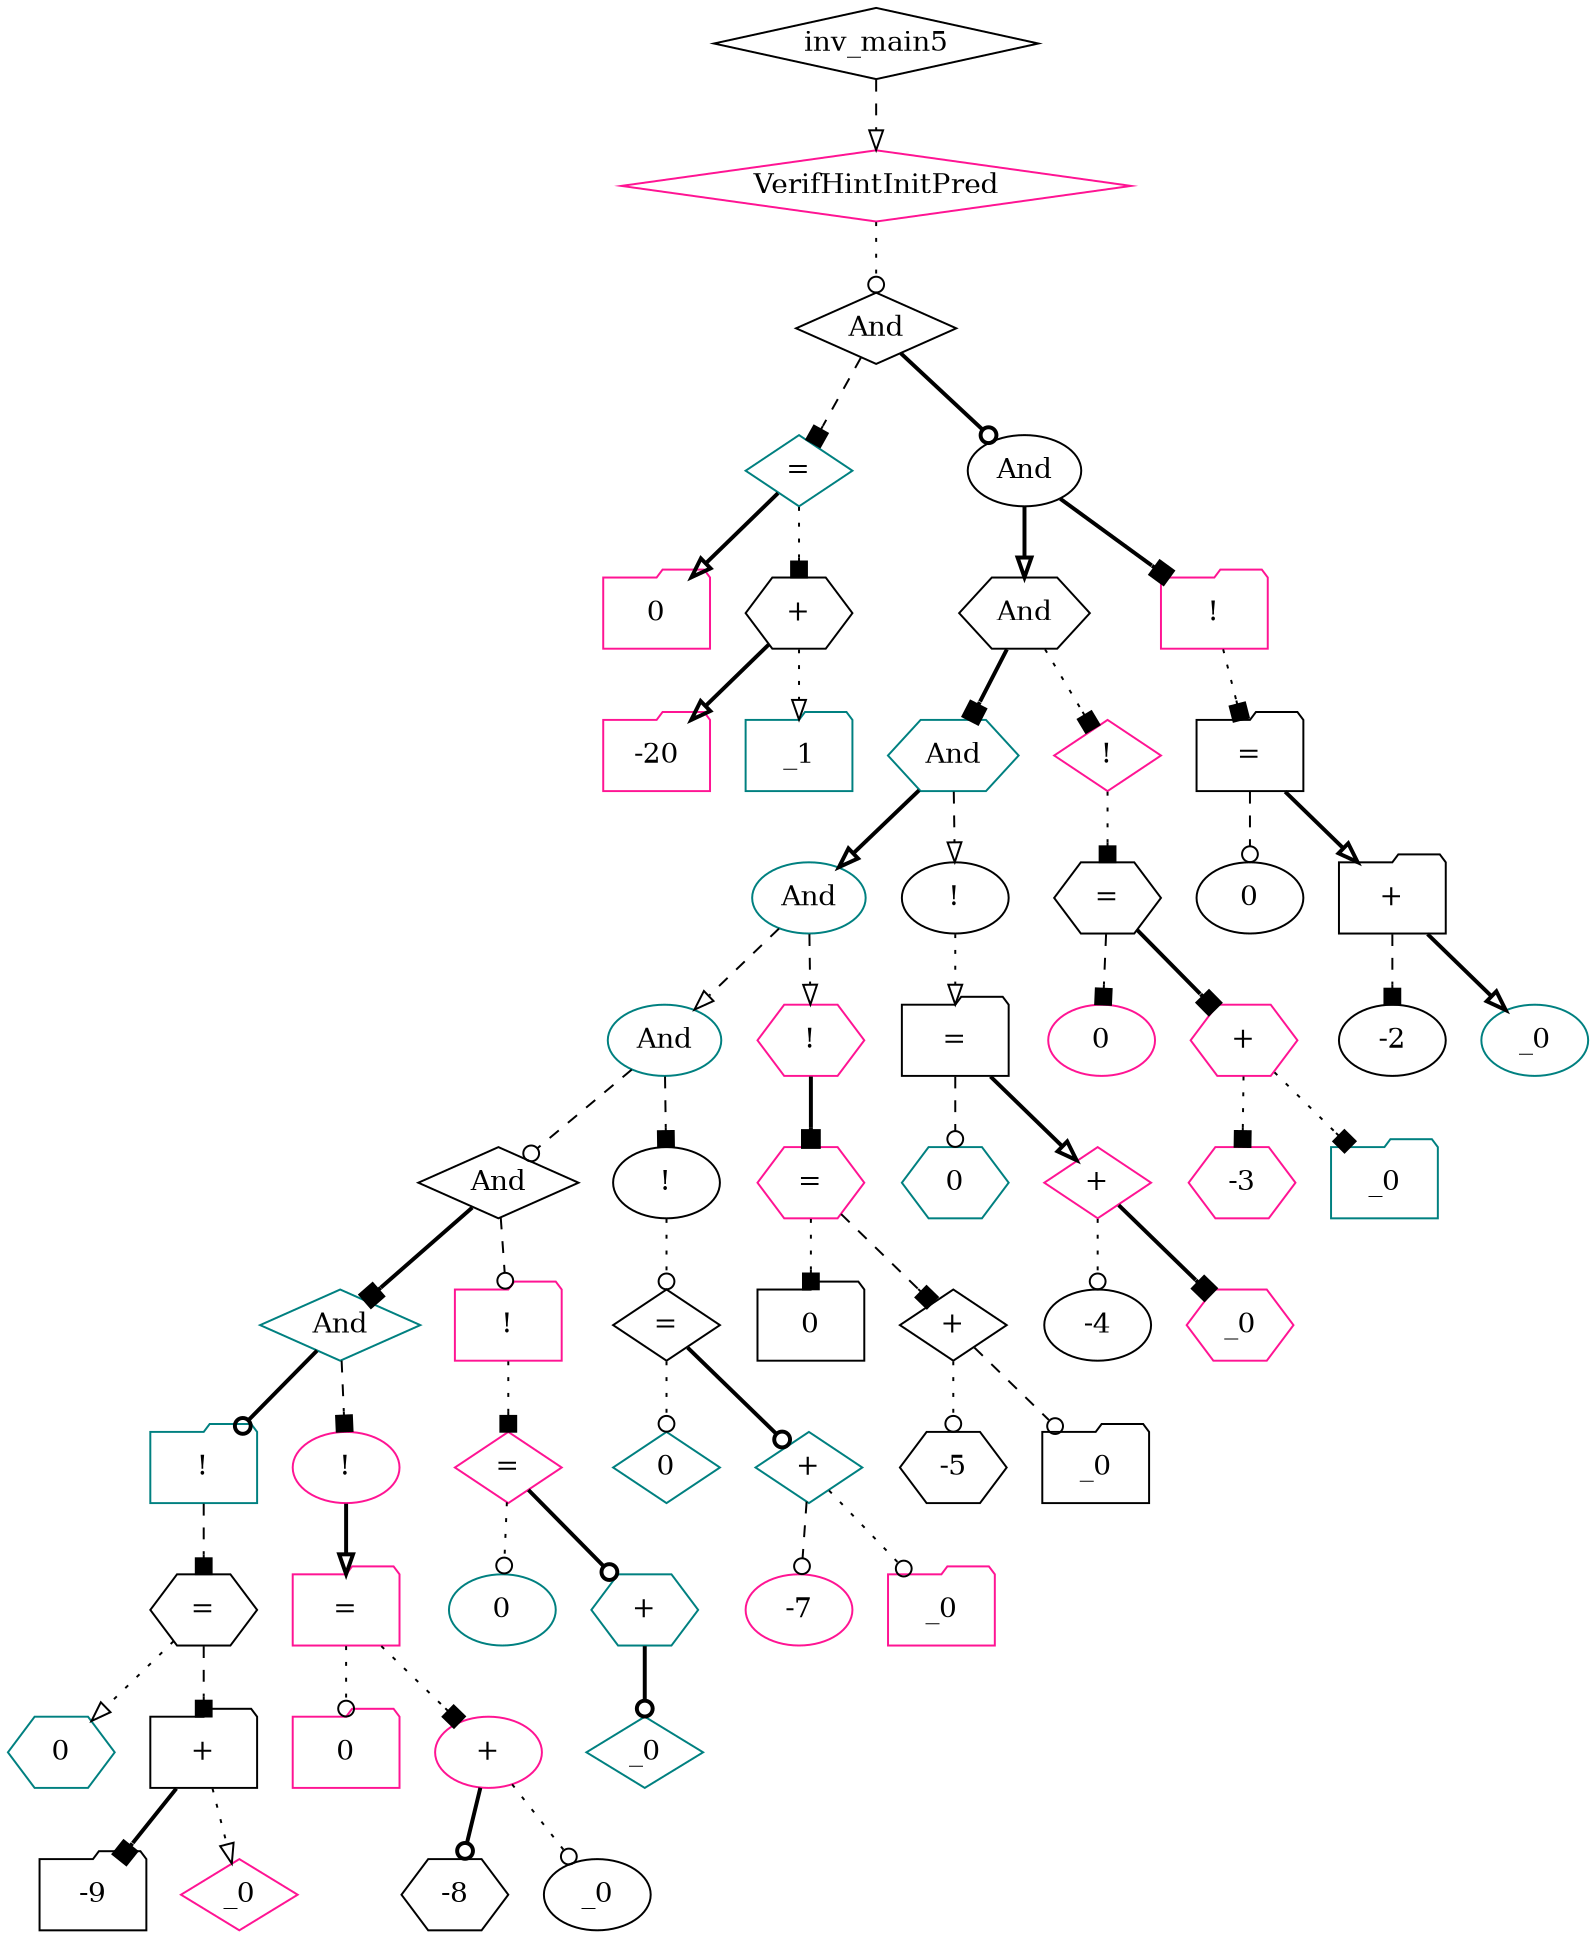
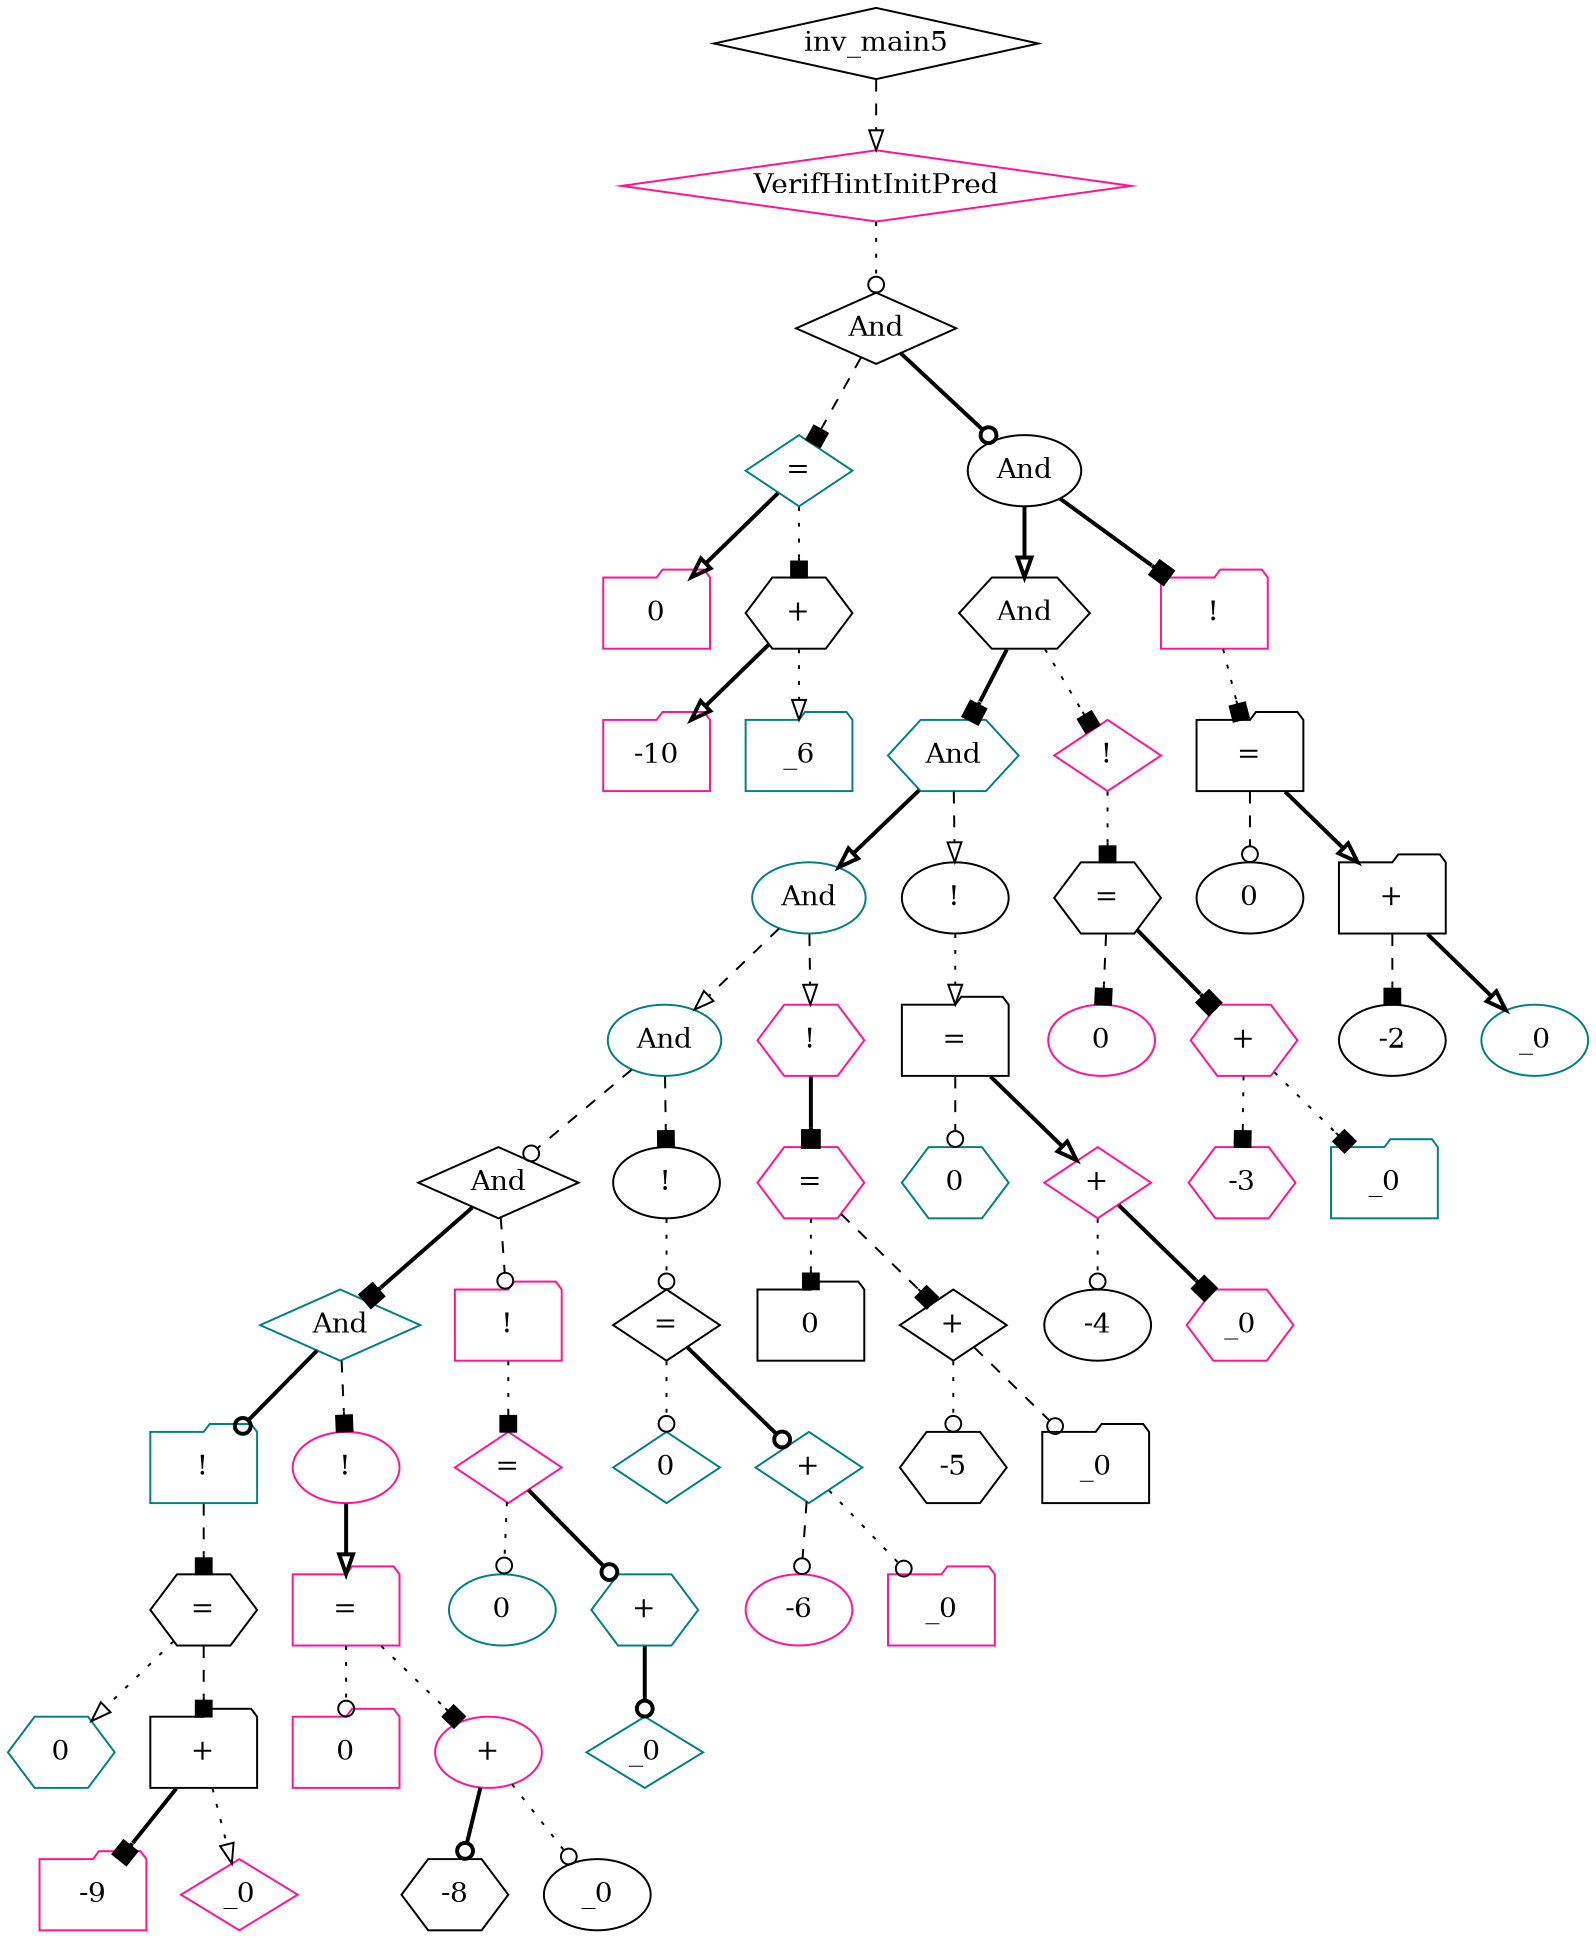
(657, 756) -> (657, 756)
(799, 756) -> (799, 756)
(799, 1610) -> (799, 1610)
(93, 1895) -> (93, 1895)
